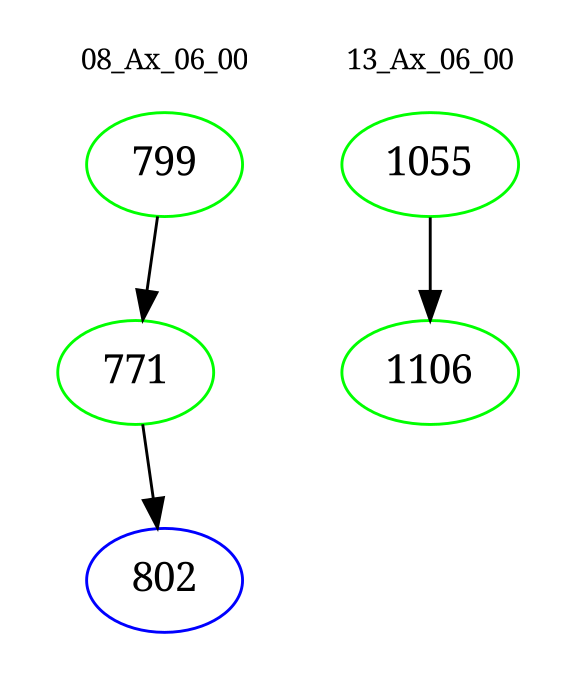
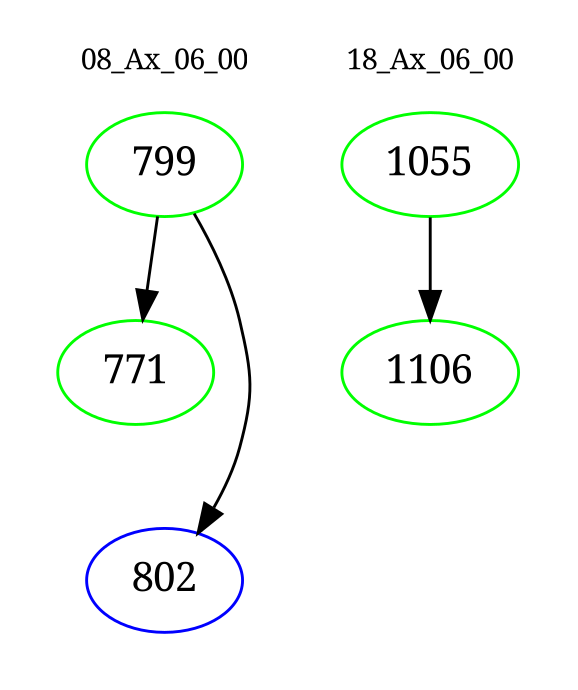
(430, 62) -> (430, 62)
(148, 461) -> (247, 359)
